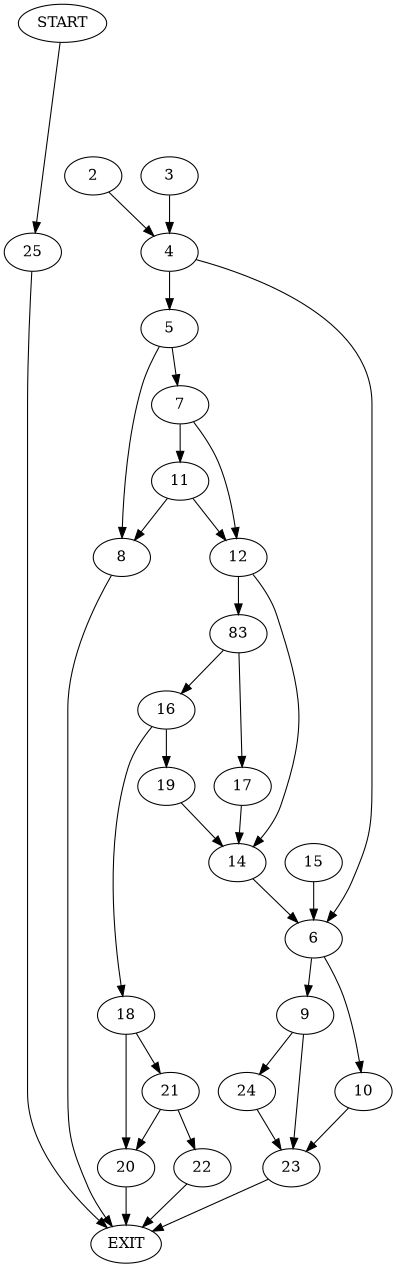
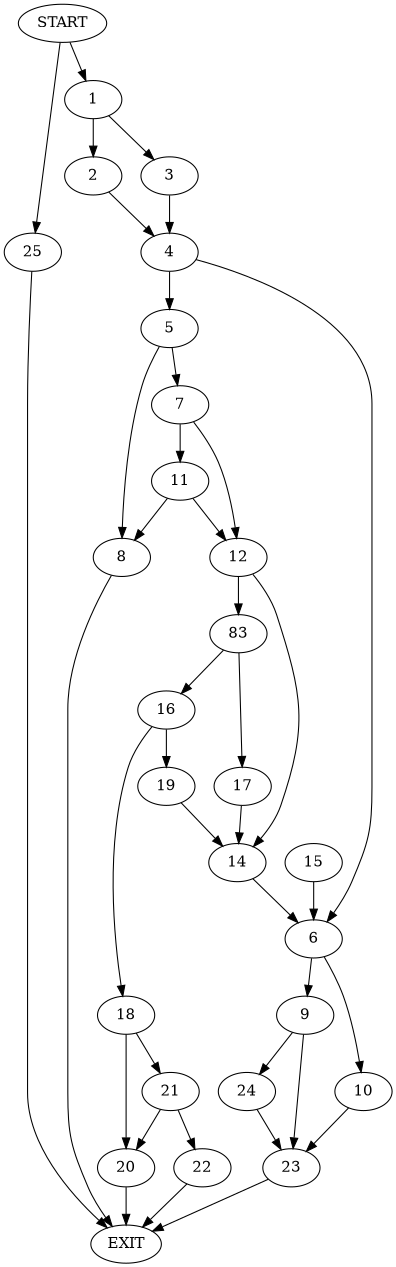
none -> (93, 100)
